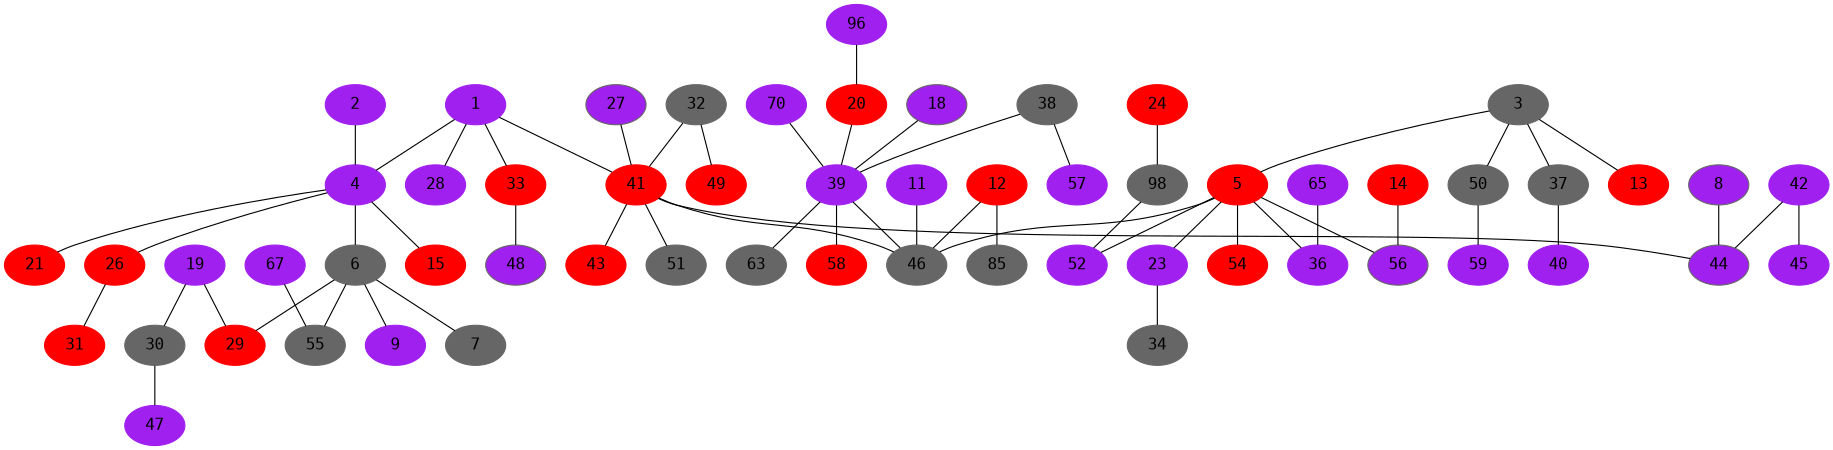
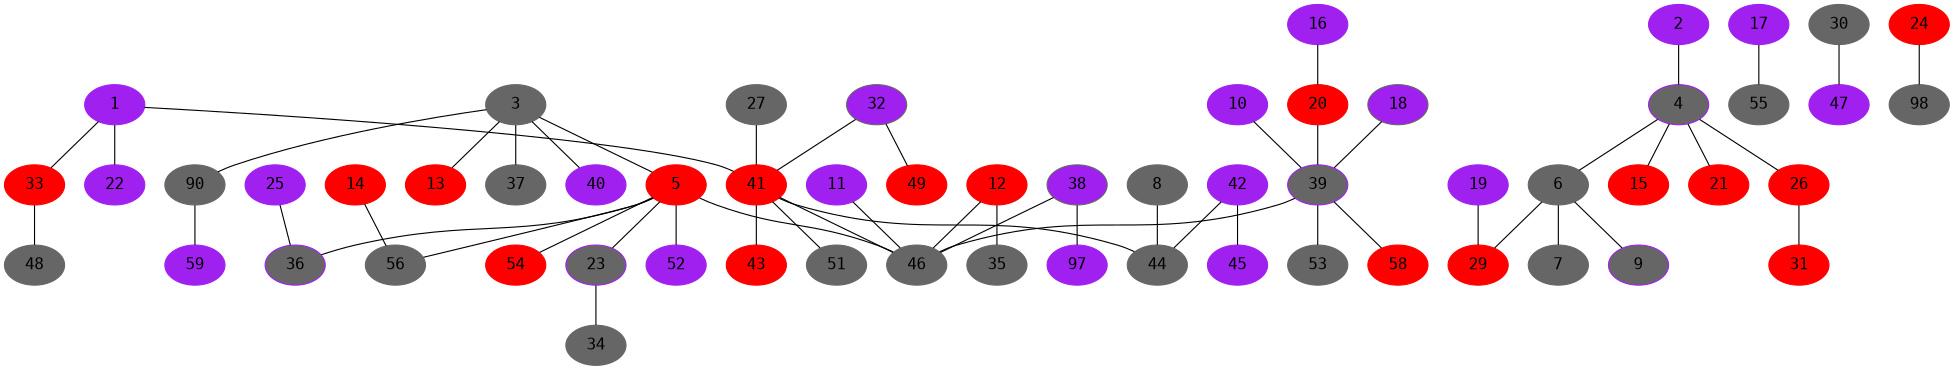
(857, 25) -> (1318, 25)
(616, 105) -> (756, 105)
(696, 105) -> (877, 105)
(776, 105) -> (1238, 105)
(1047, 105) -> (1077, 185)
(939, 141) -> (1008, 219)
(415, 145) -> none
(355, 185) -> (1679, 105)
(436, 185) -> (115, 185)
(837, 185) -> (1318, 185)
(1077, 185) -> (1077, 265)
(1318, 185) -> (275, 185)
(1478, 185) -> (195, 185)
(1719, 185) -> (1157, 185)
(1129, 213) -> none
(1558, 225) -> (558, 147)
(275, 265) -> (1759, 25)
(516, 265) -> (35, 265)
(756, 265) -> (1318, 265)
(997, 265) -> (997, 265)
(1157, 265) -> (596, 265)
(1318, 265) -> (295, 265)
(1398, 265) -> (395, 265)
(1719, 265) -> (1157, 265)
(175, 305) -> none
(335, 305) -> none
(395, 345) -> (1639, 265)
